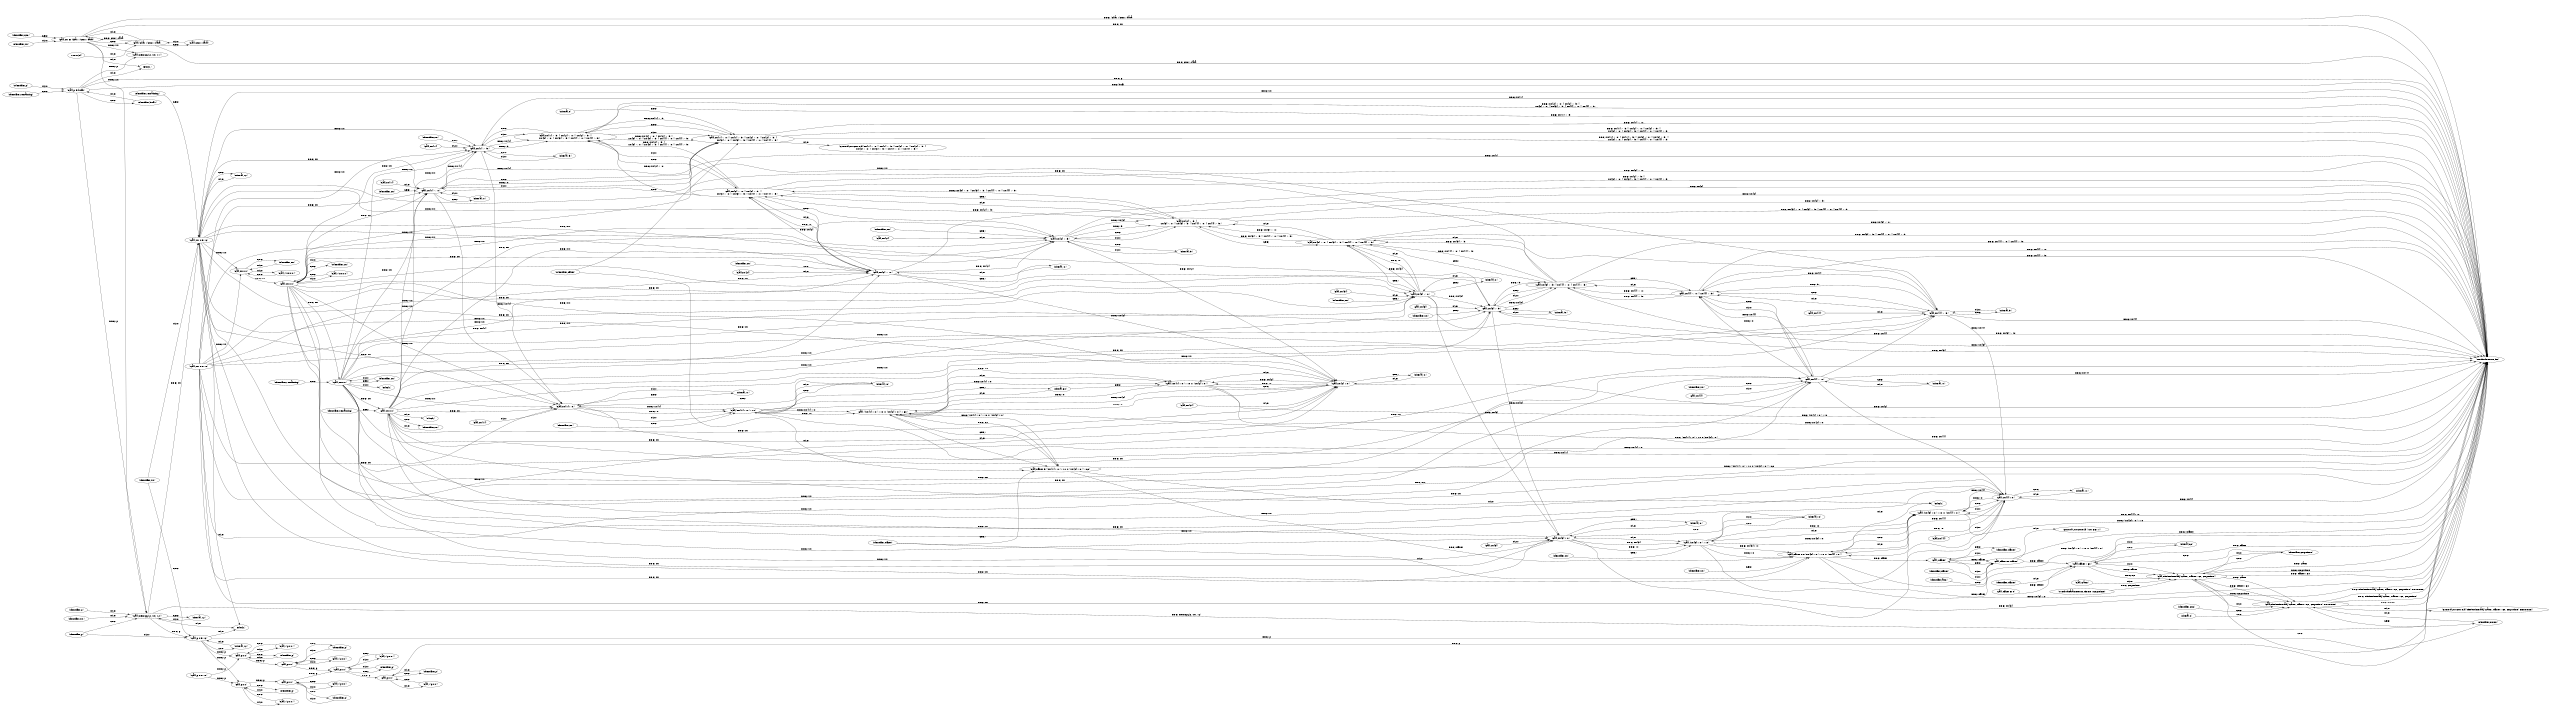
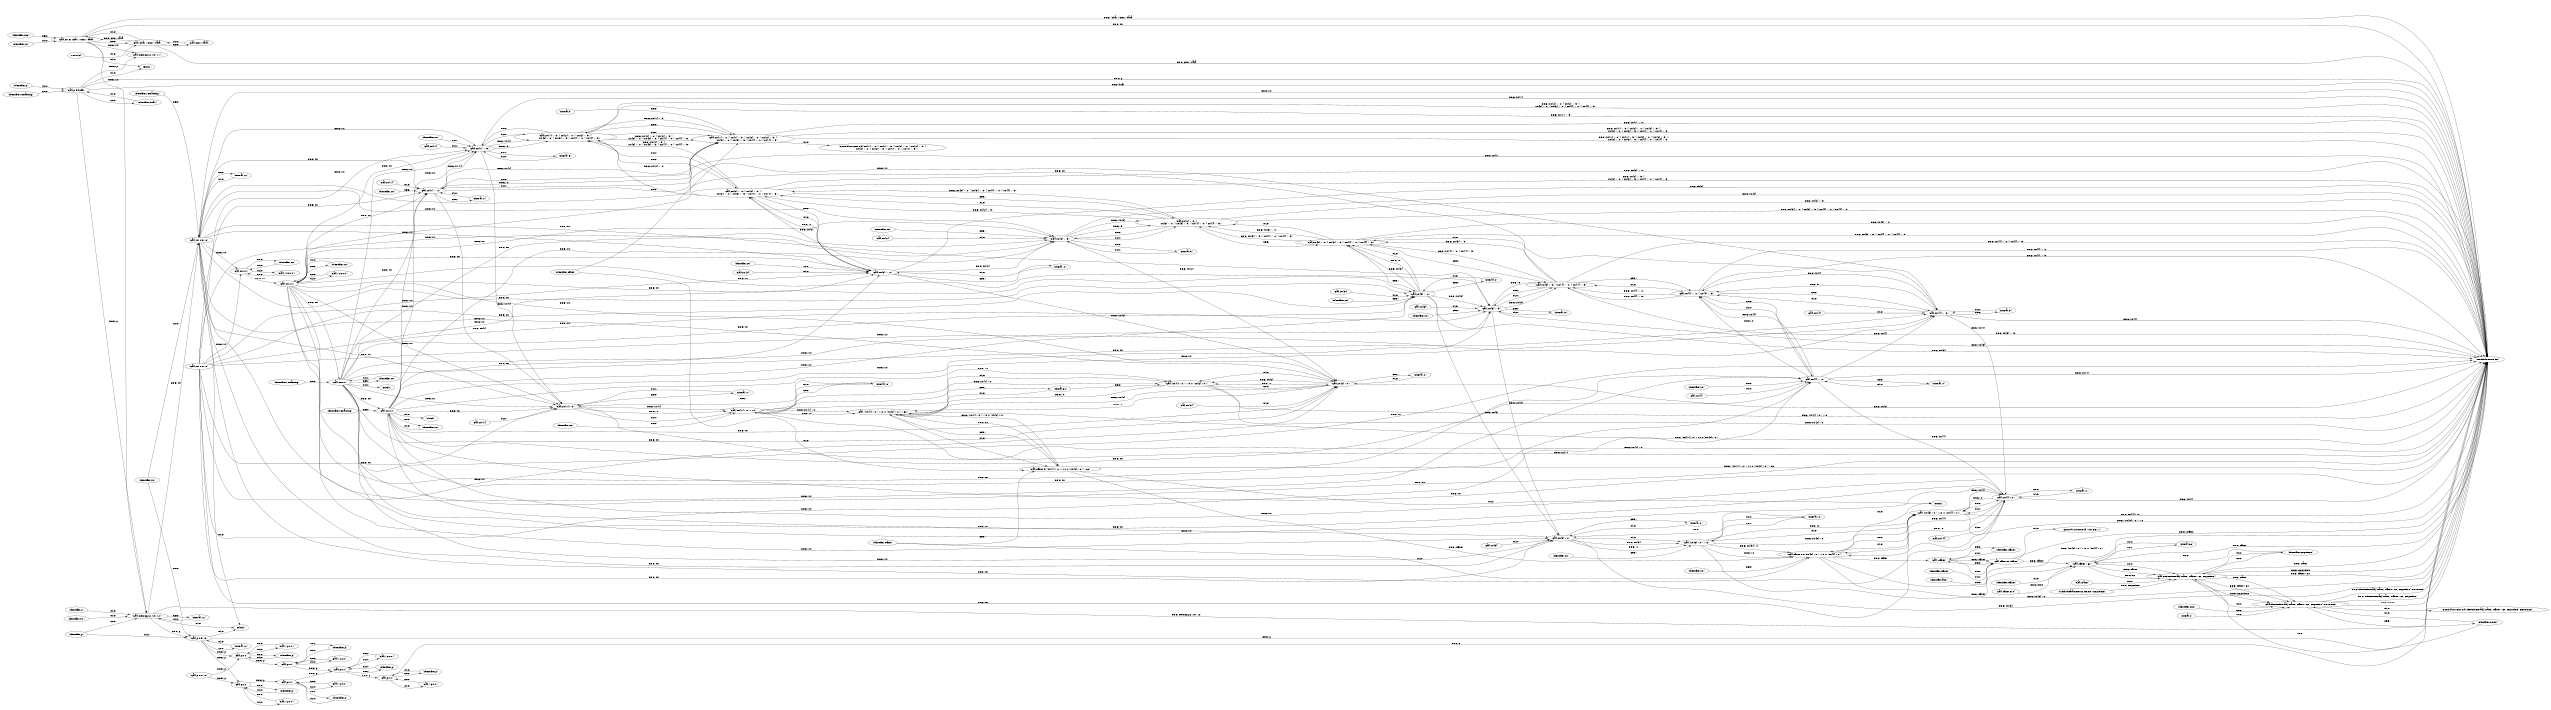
(2037, 585) -> (2037, 585)
